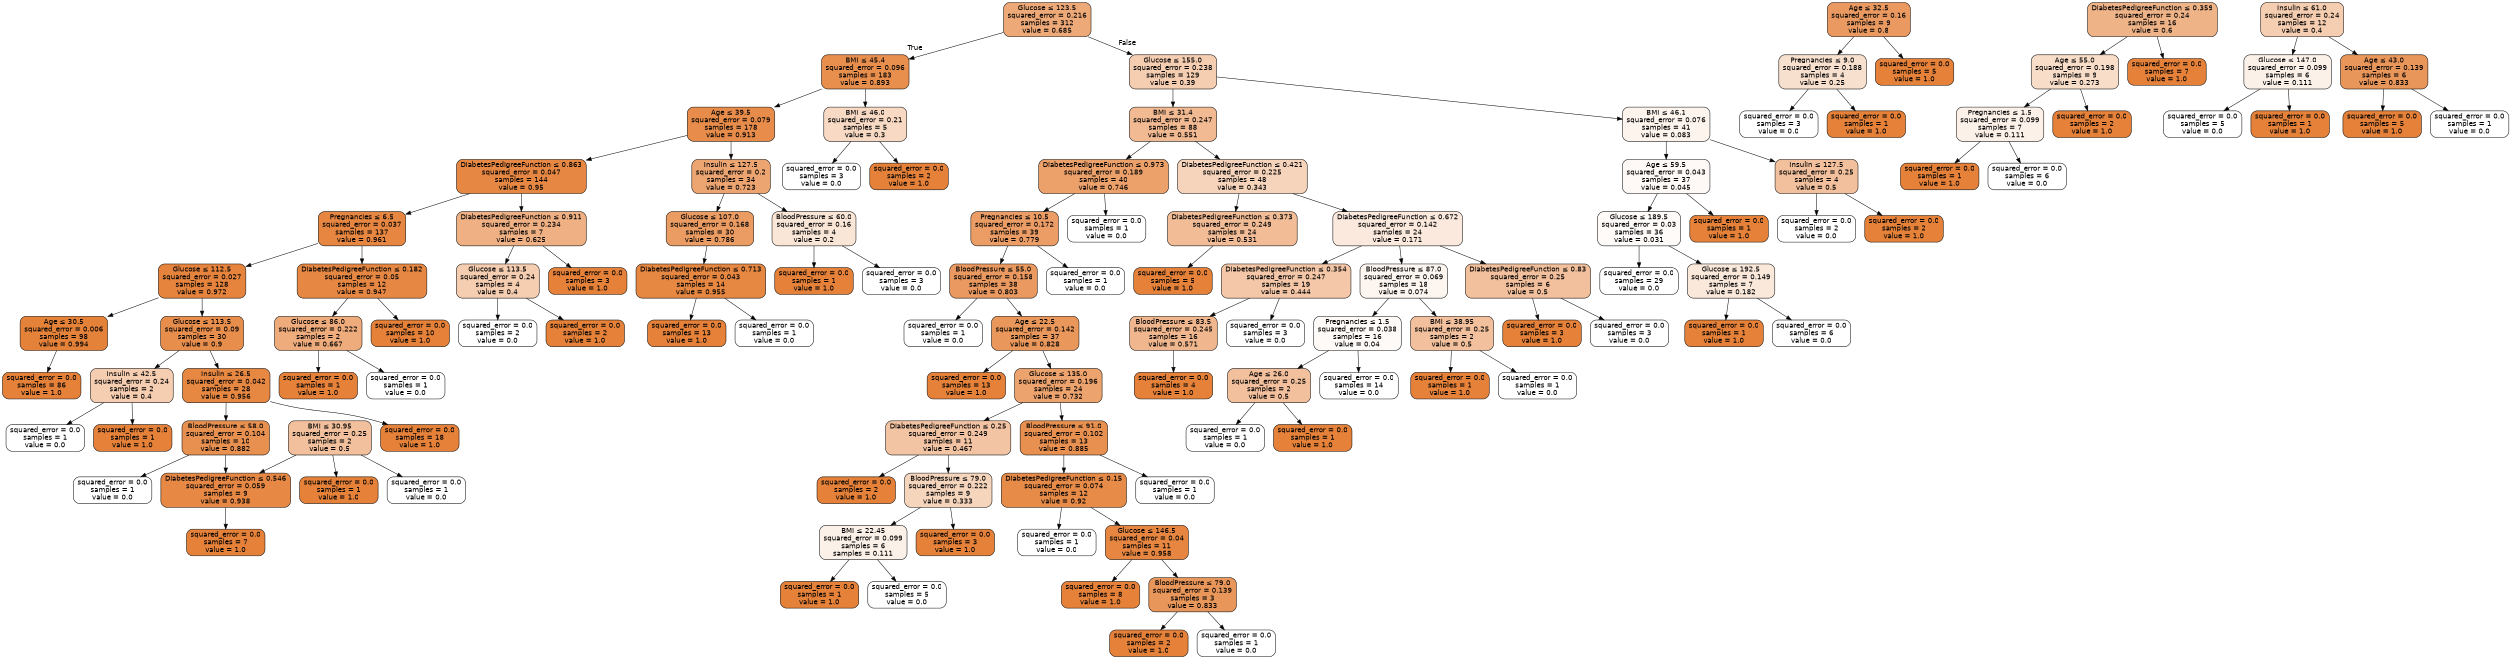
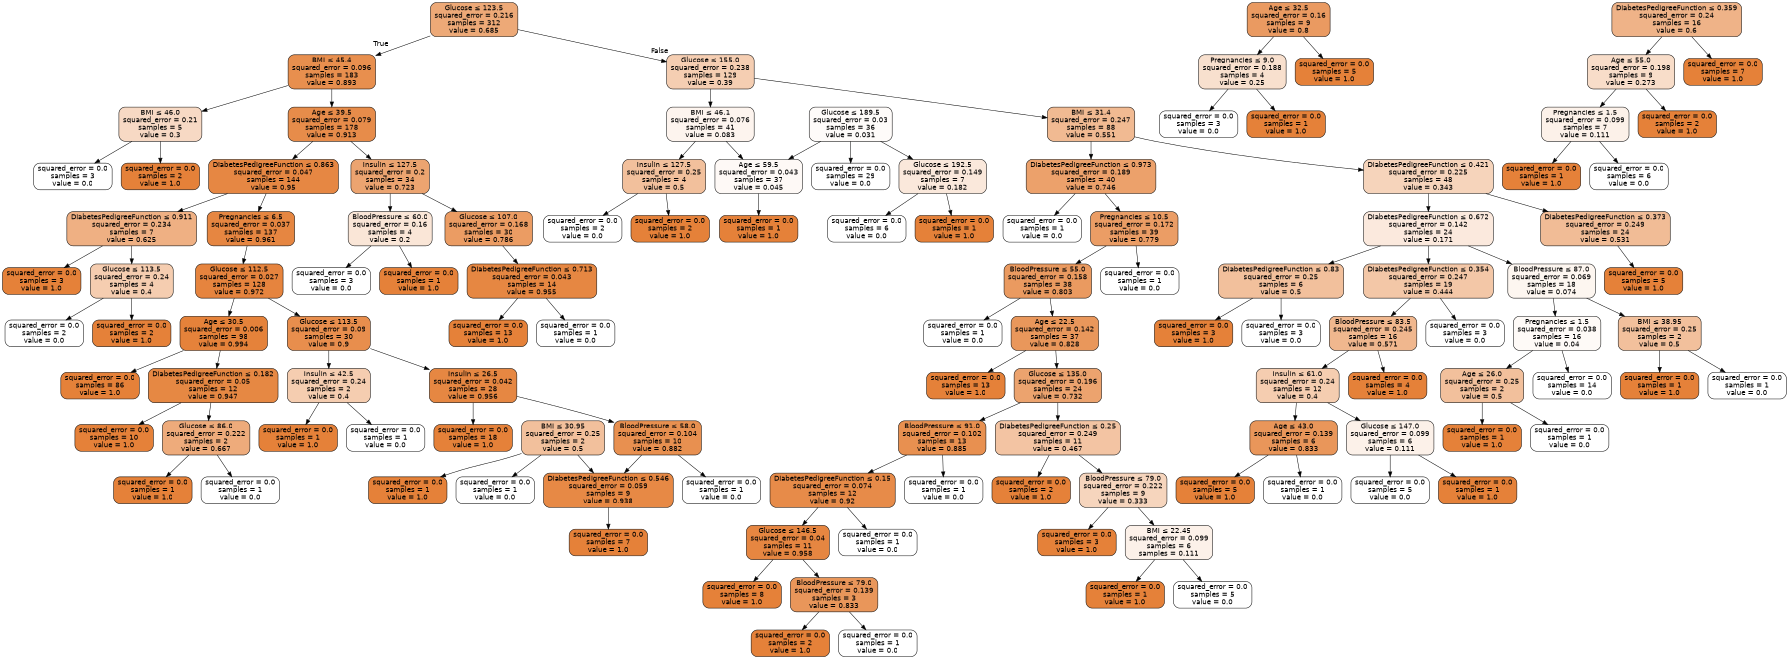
(1654, 200) -> (807, 149)
(362, 252) -> (219, 357)
none -> (1338, 358)
